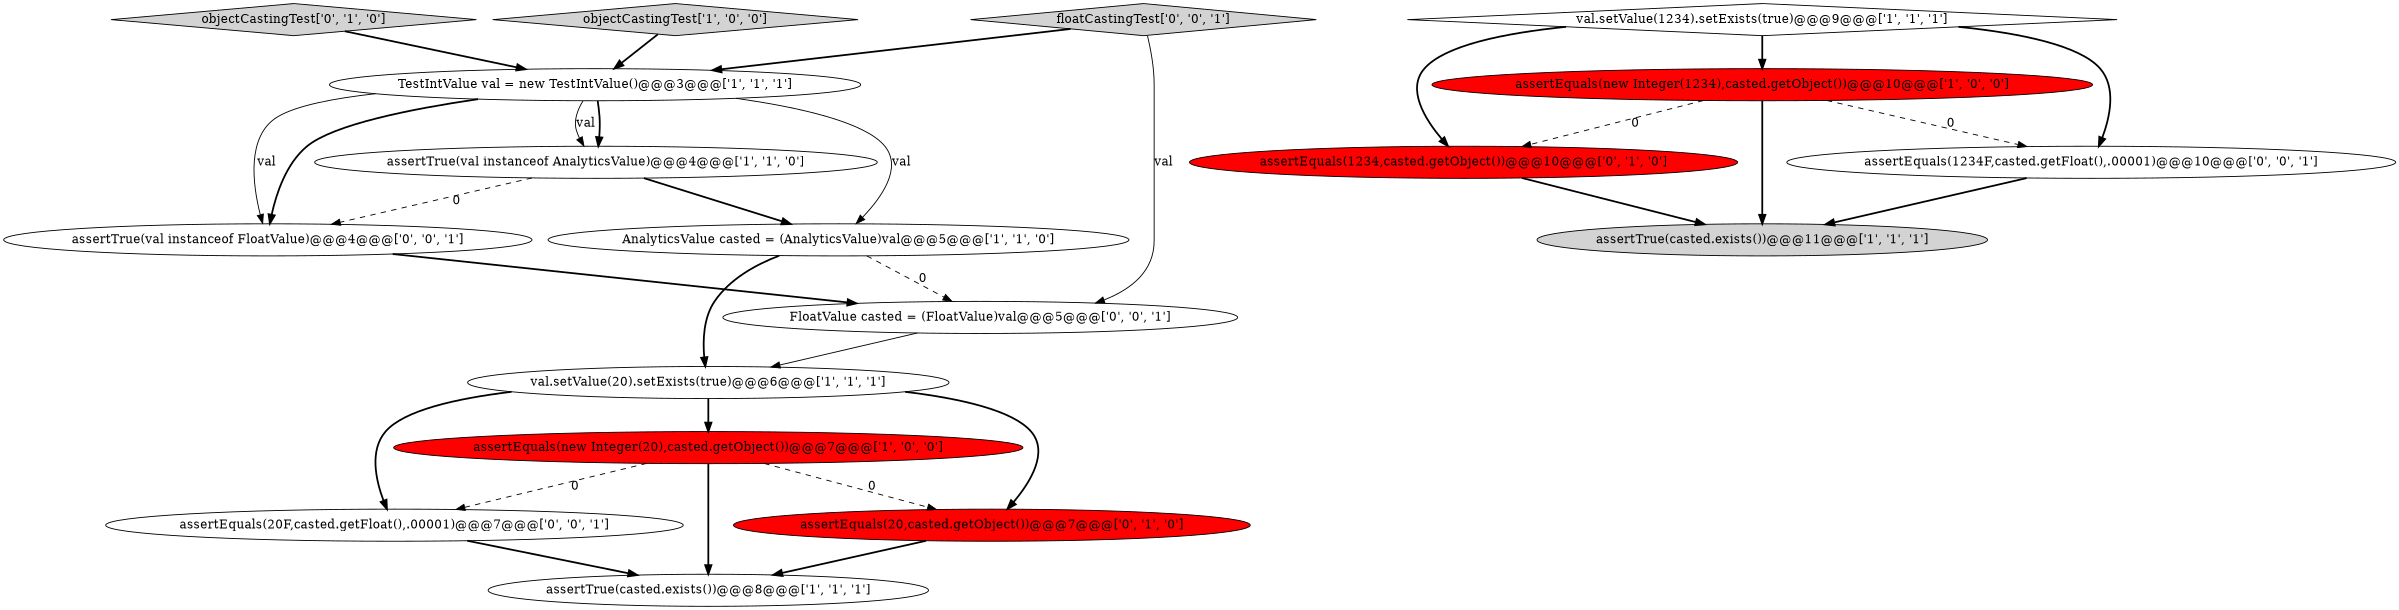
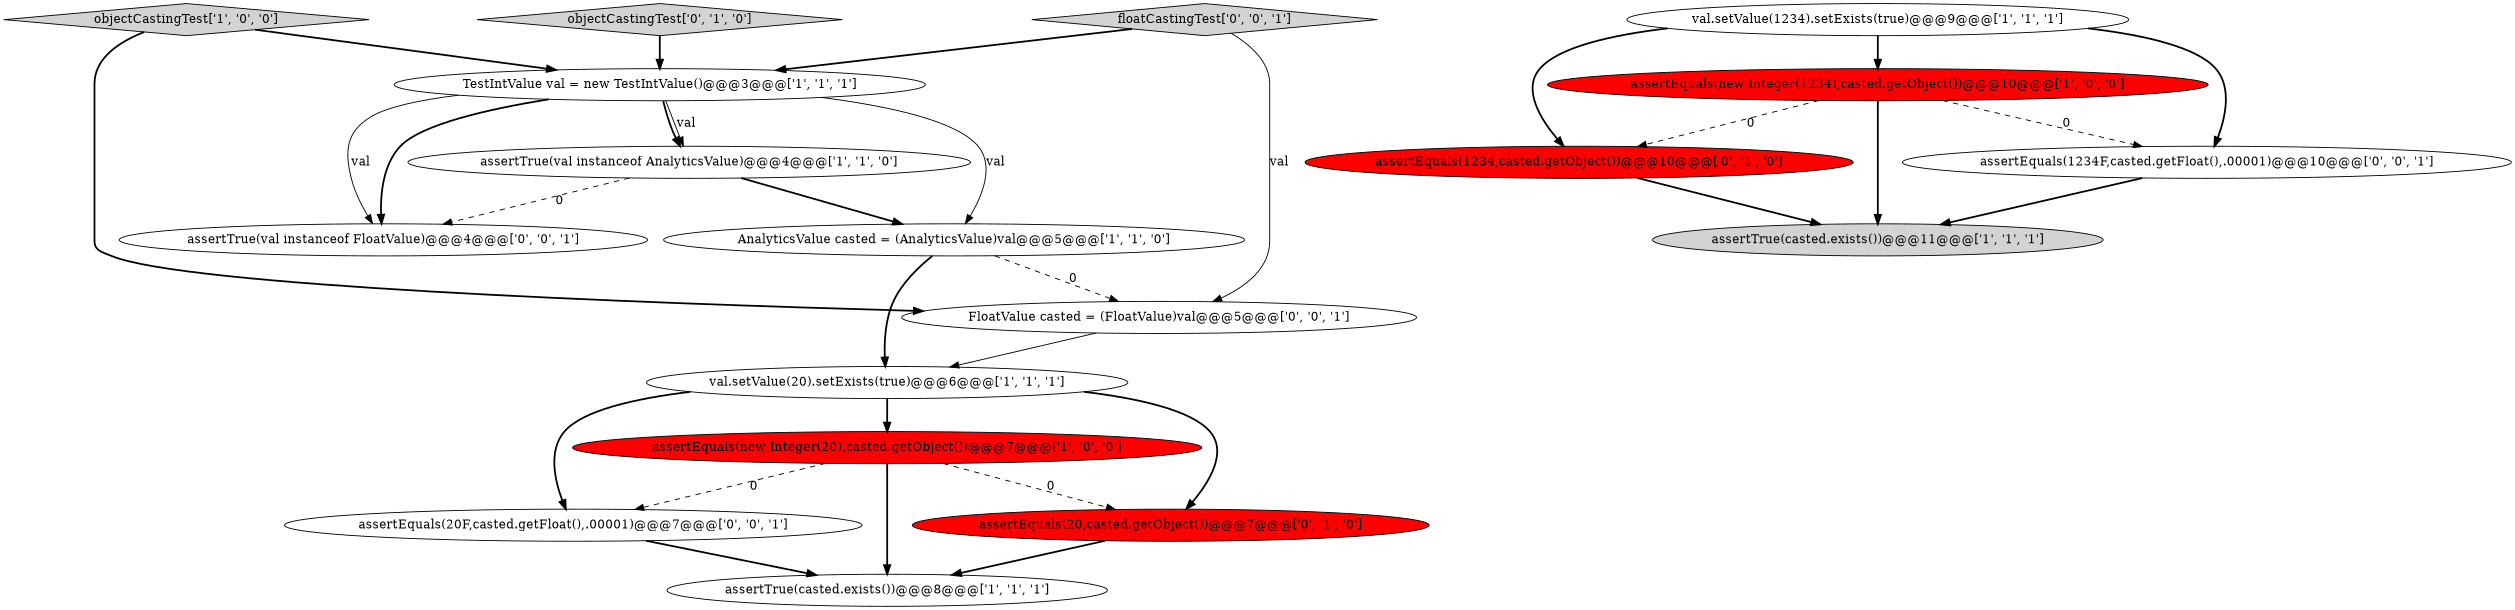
(1762, 20) -> (1878, 20)
(620, 278) -> (383, 288)
